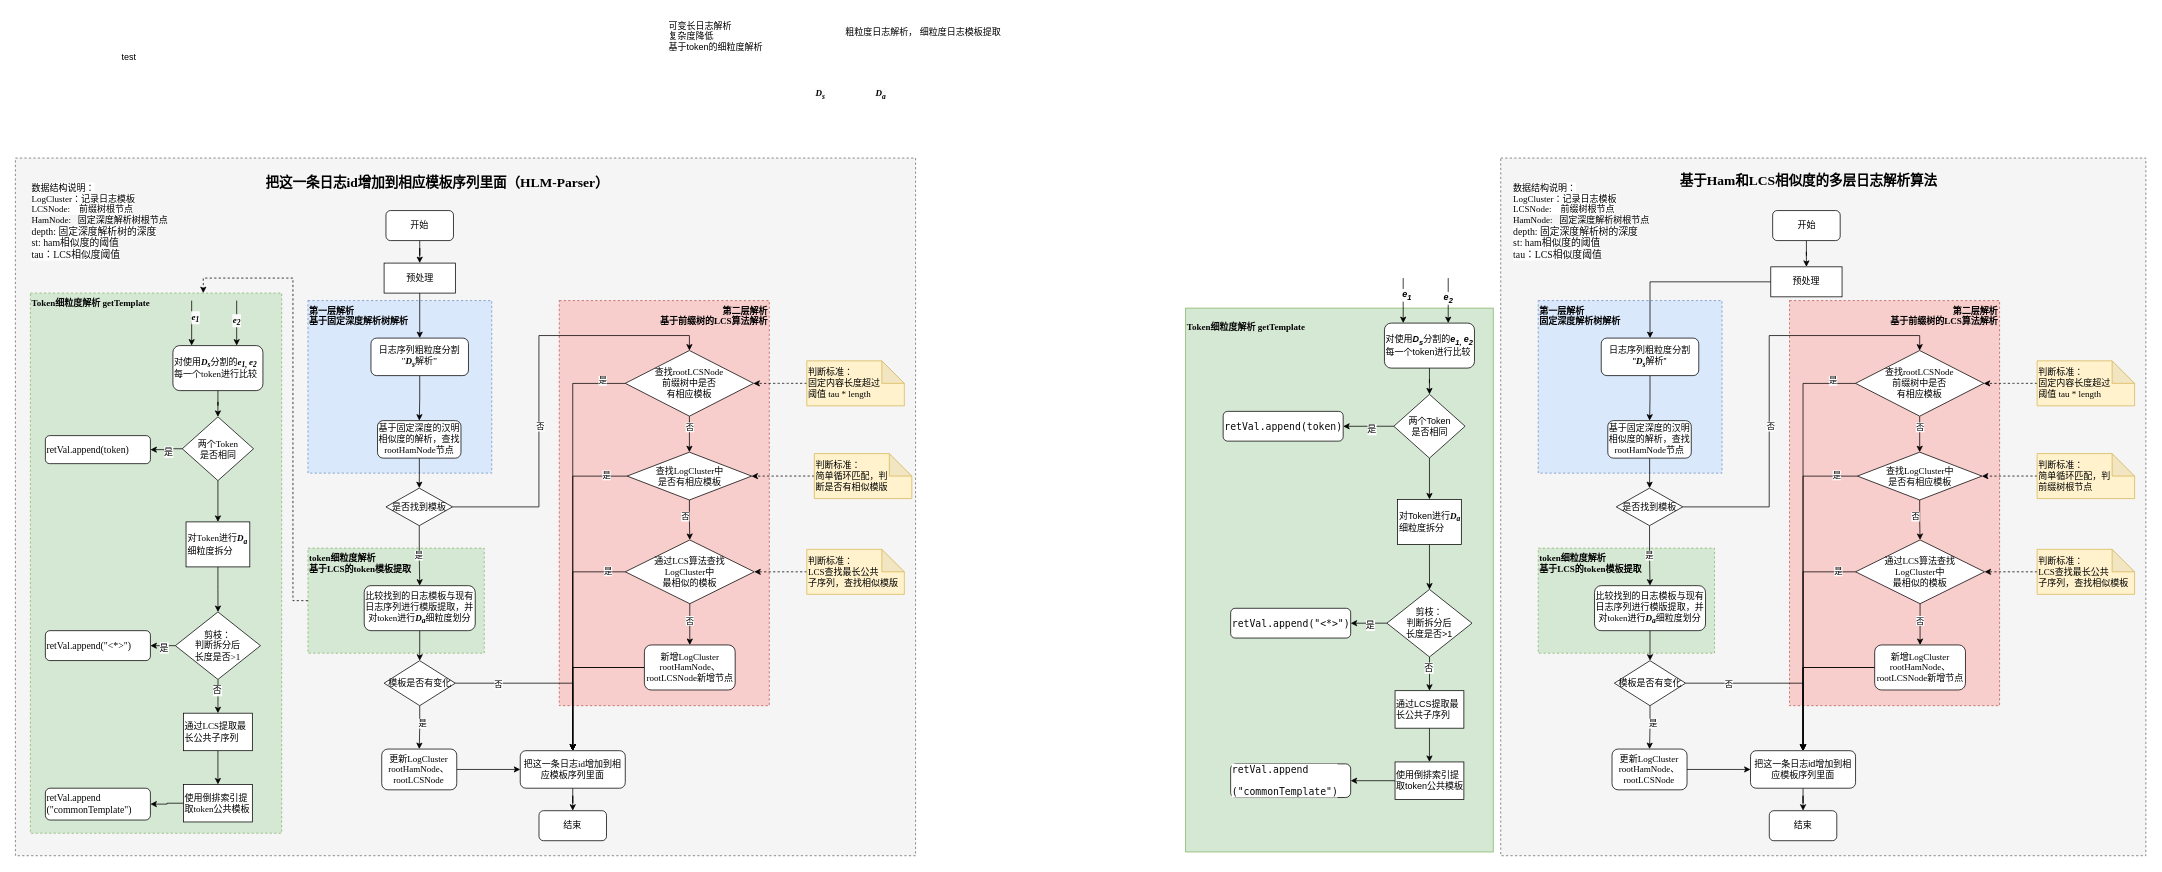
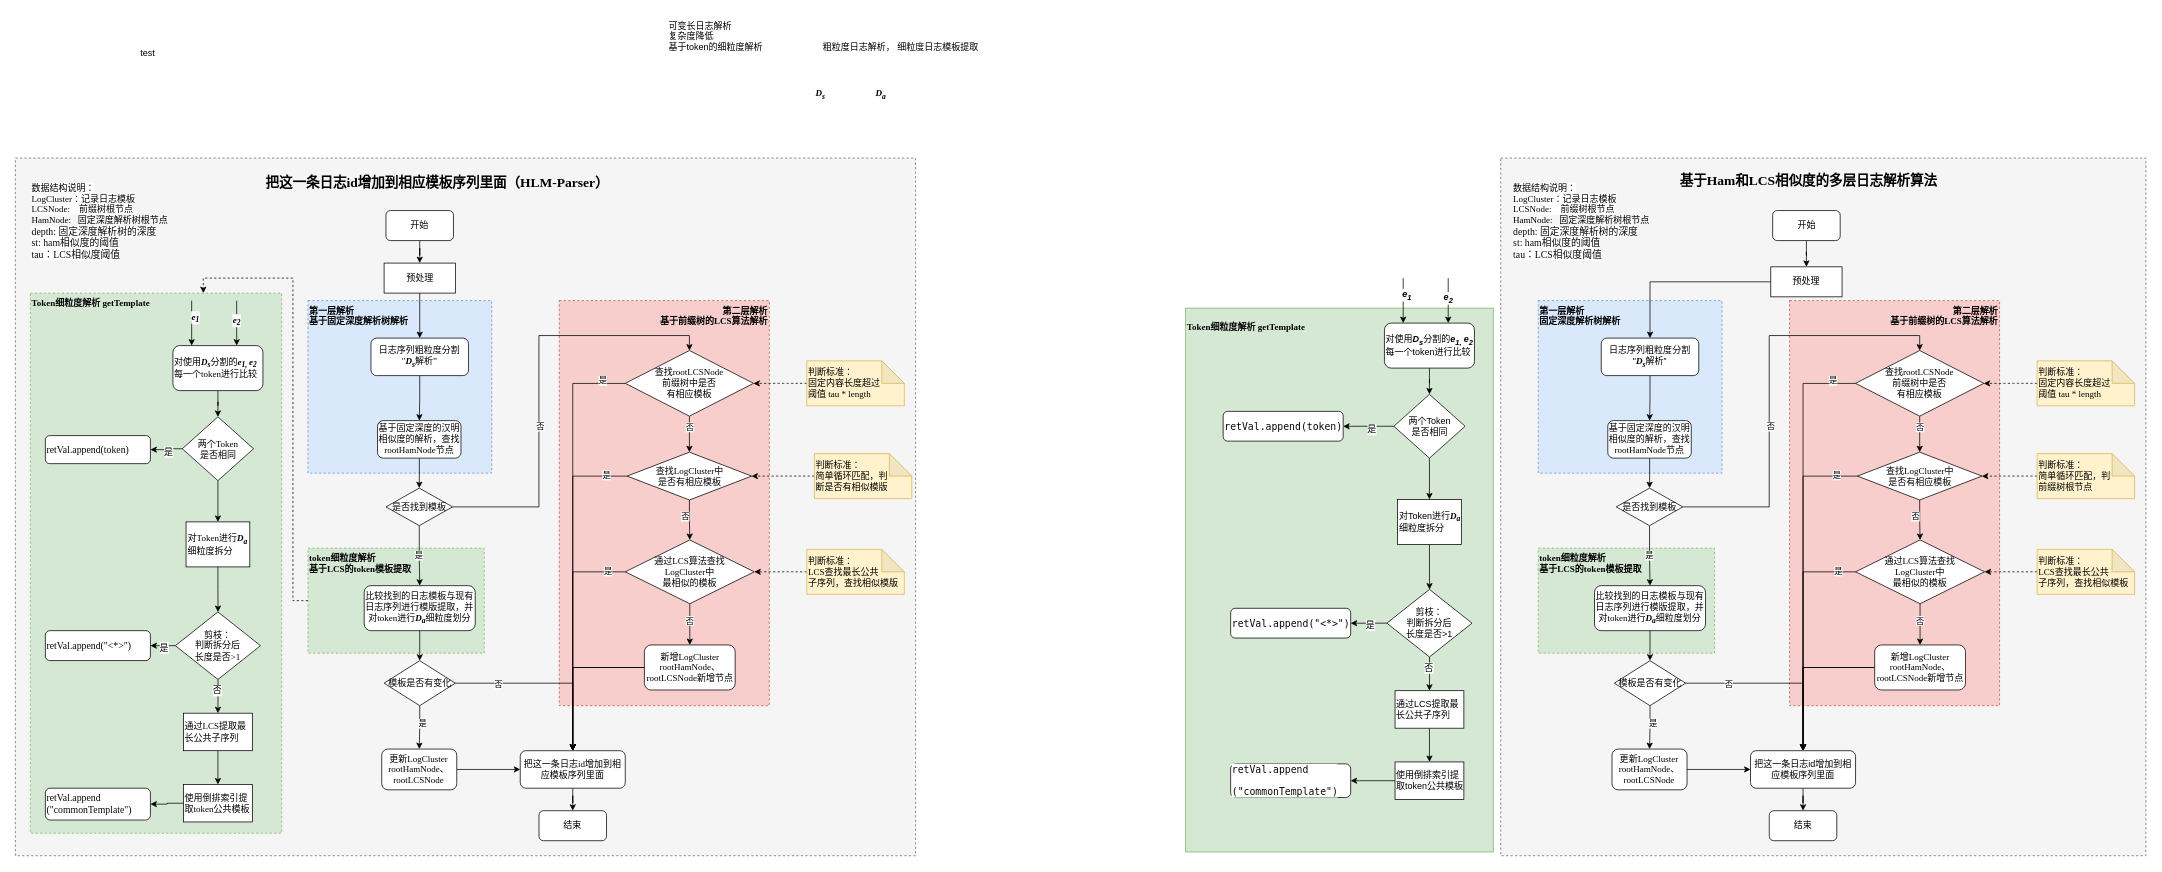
(923, 33) -> (900, 48)
(128, 57) -> (147, 54)
